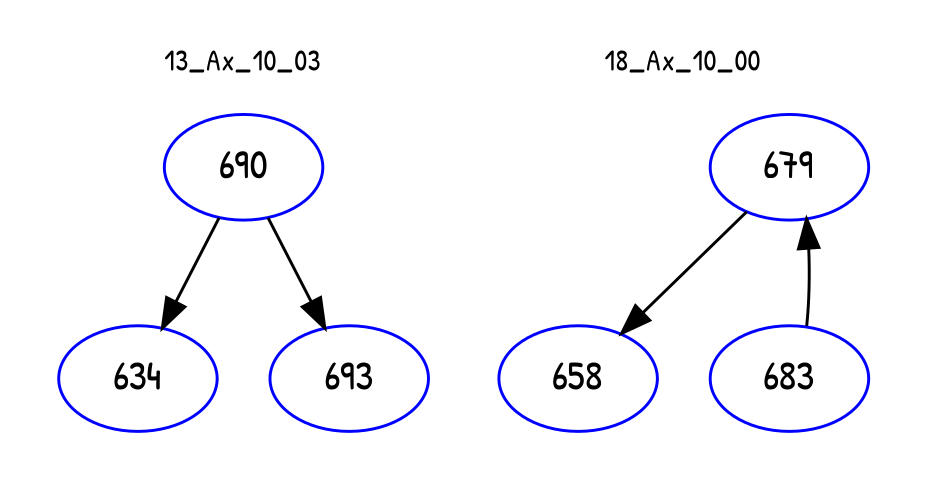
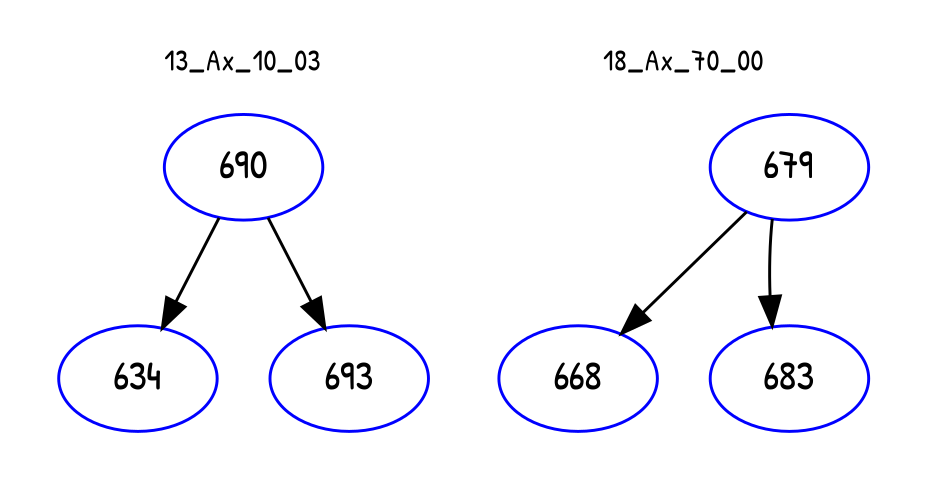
(684, 63) -> (684, 63)
(809, 287) -> (770, 258)
(578, 379) -> (578, 379)
